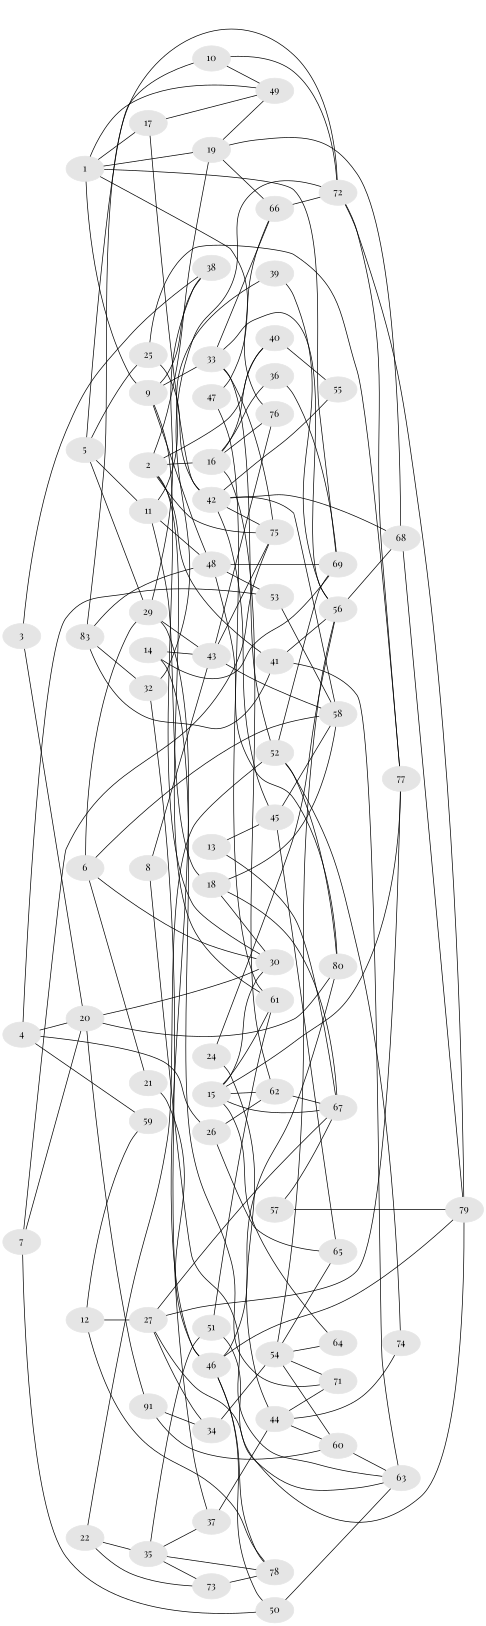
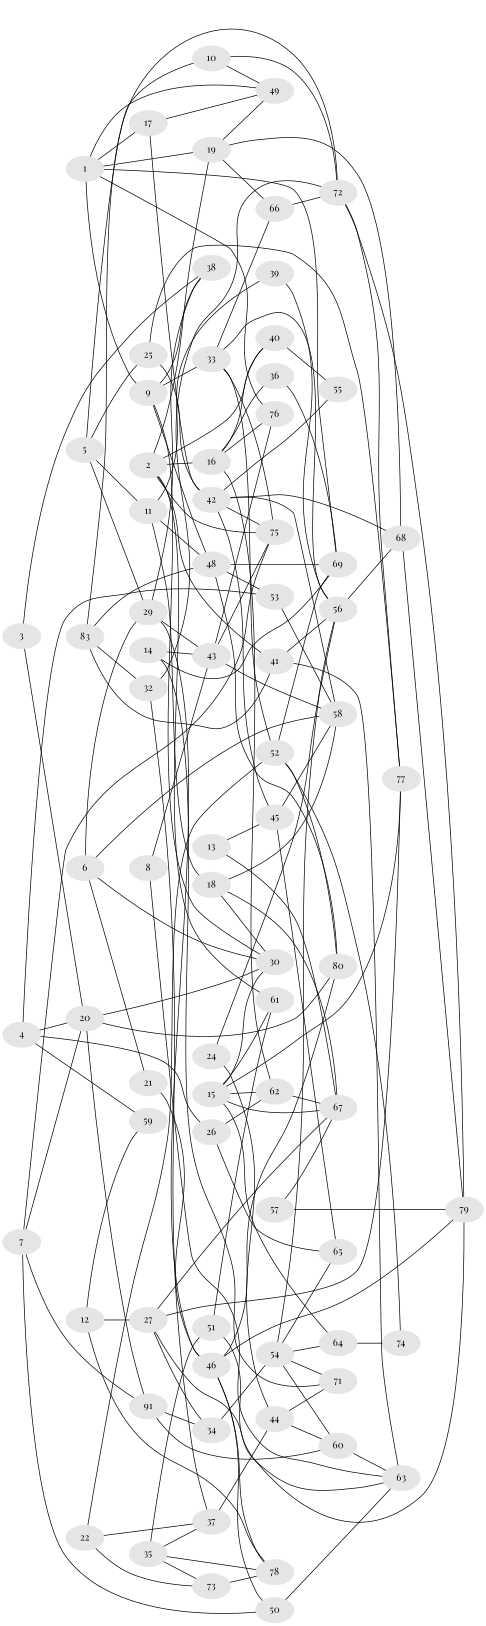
(212, 397) -> none
none -> (65, 1337)
(354, 1402) -> (370, 1343)
(117, 1546) -> (146, 1530)
